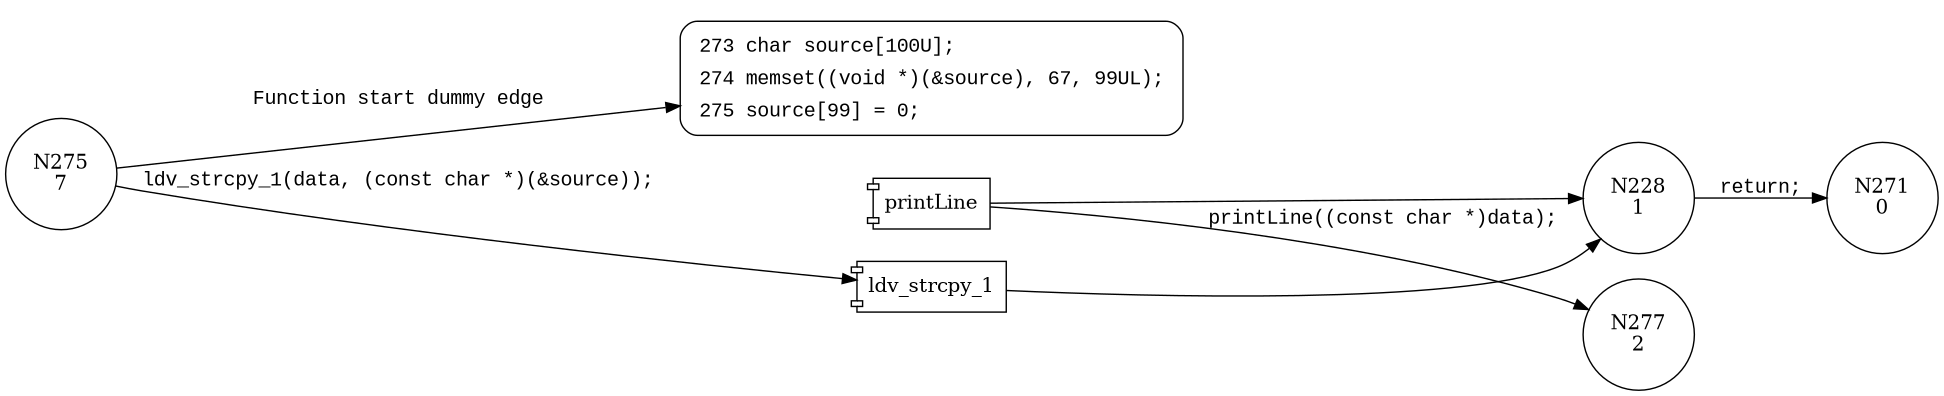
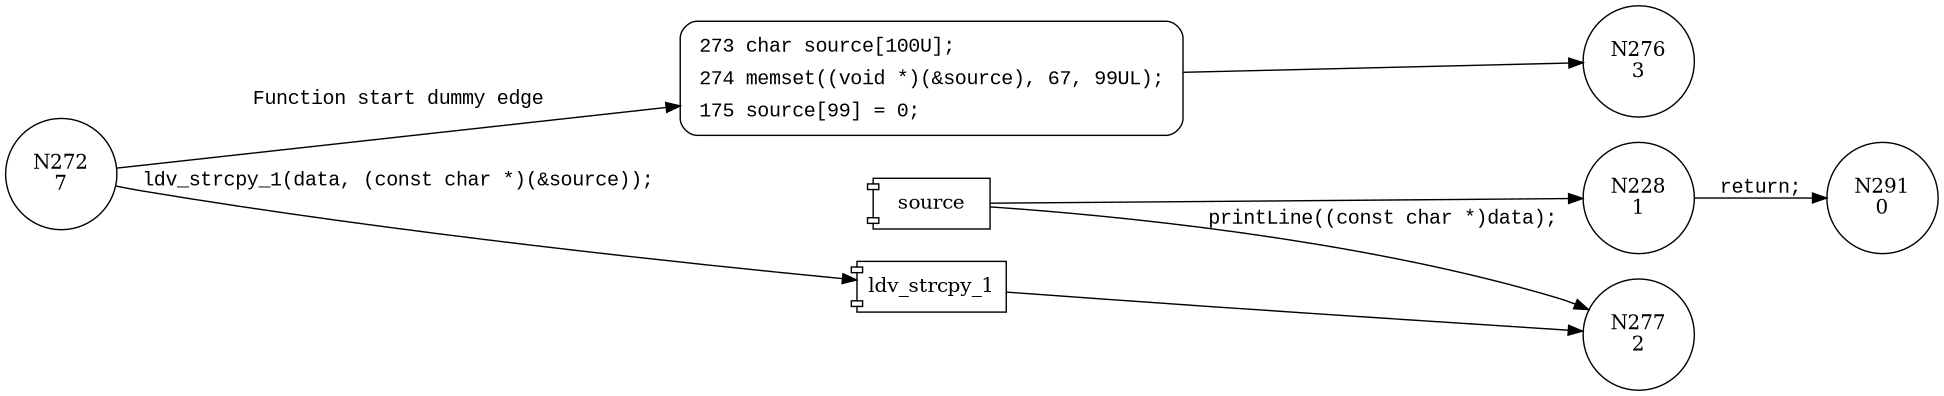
none -> (1639, 61)
(717, 111) -> (717, 111)
(61, 174) -> (61, 174)
(1883, 198) -> (1883, 198)
(932, 204) -> (932, 204)
(1302, 295) -> (1288, 312)
